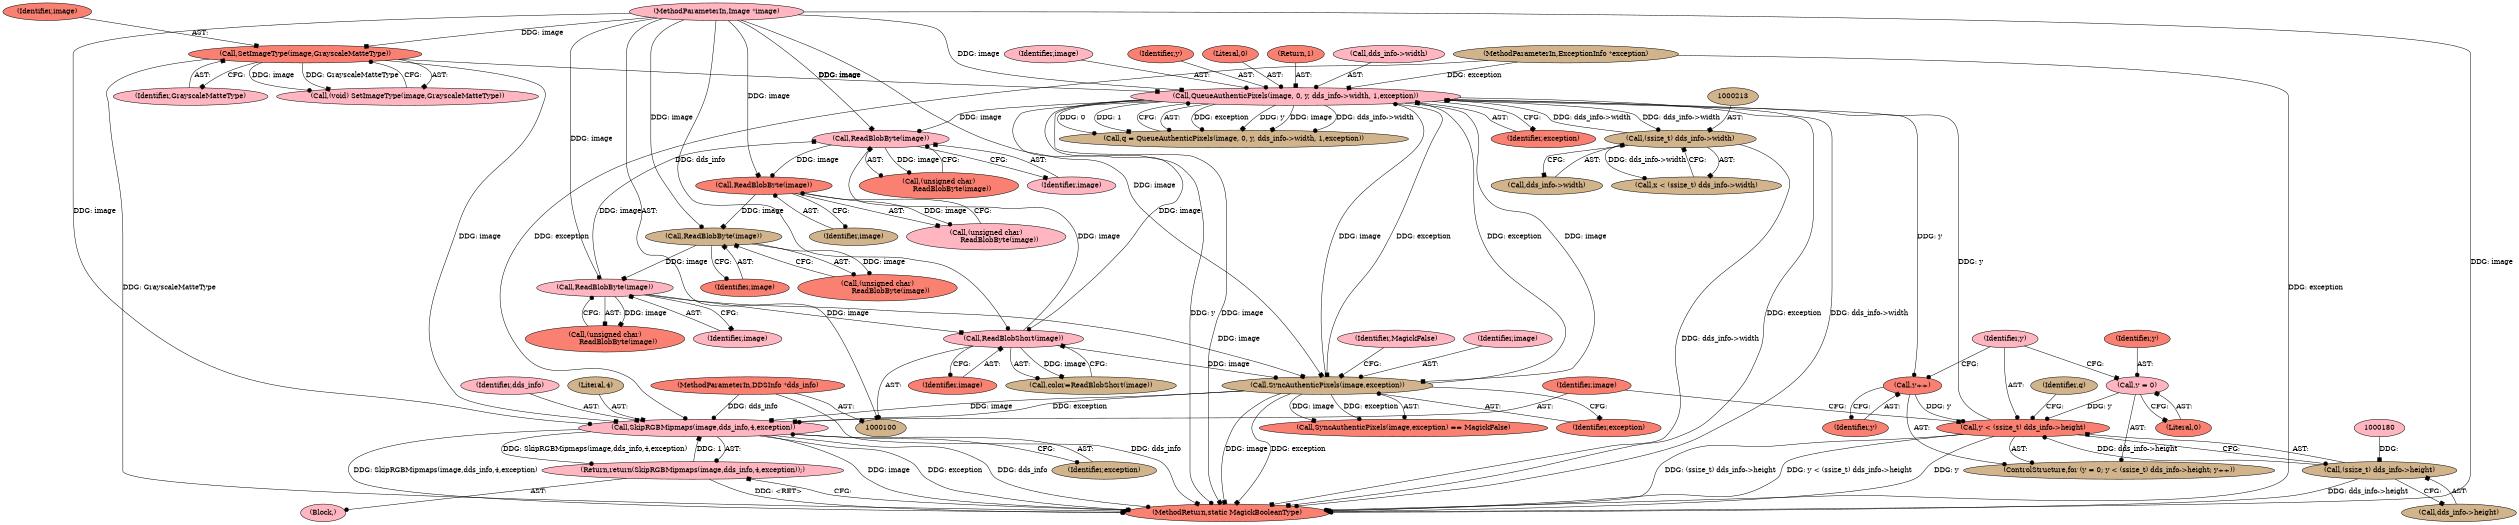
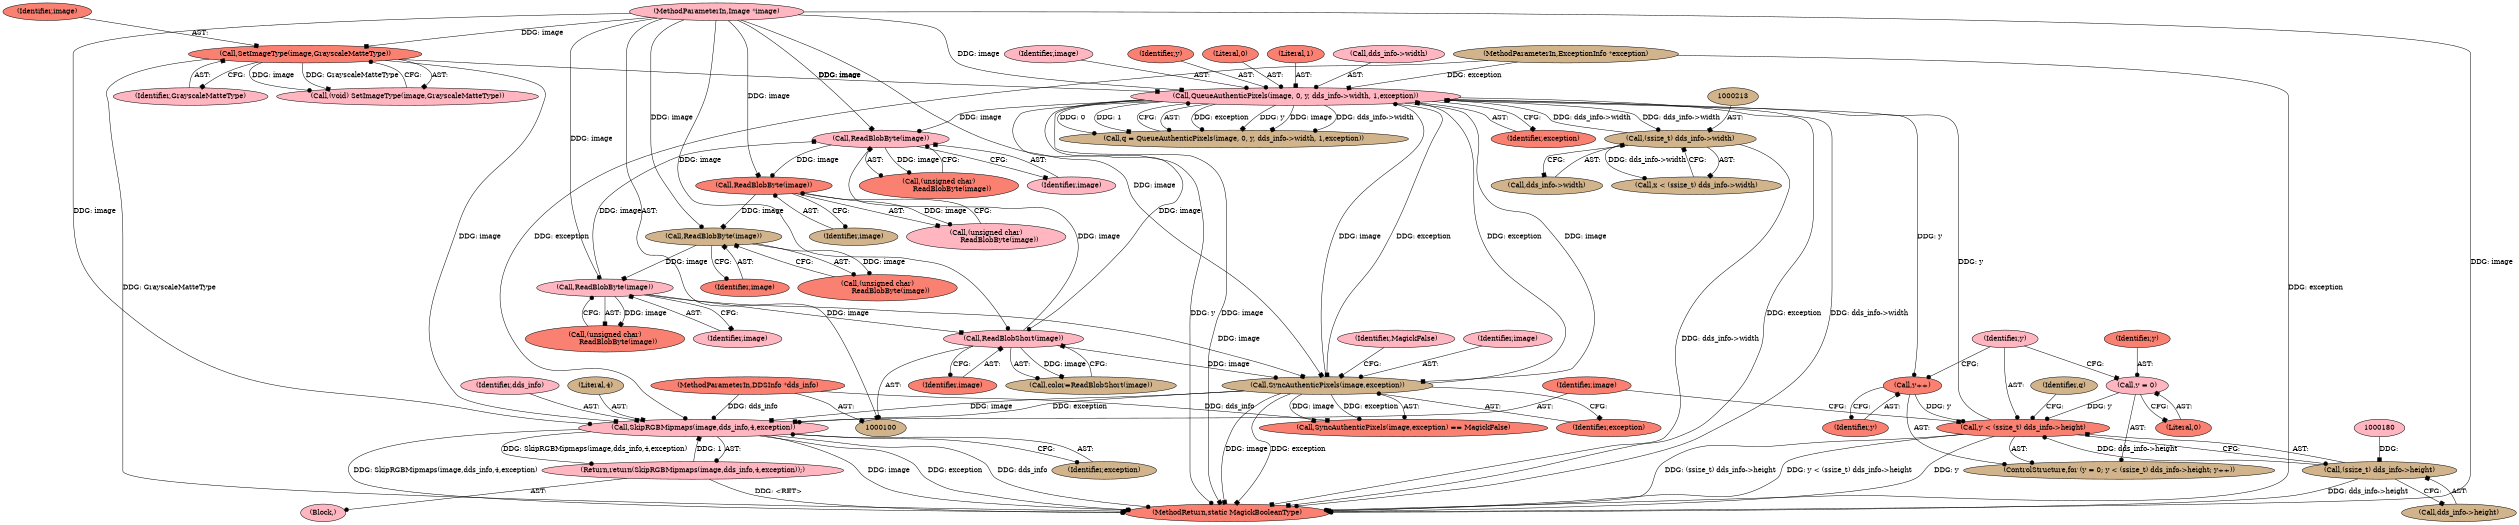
(1296, 54) -> (1296, 54)
(700, 160) -> (700, 160)
(1013, 444) -> (1098, 403)
(940, 503) -> none
